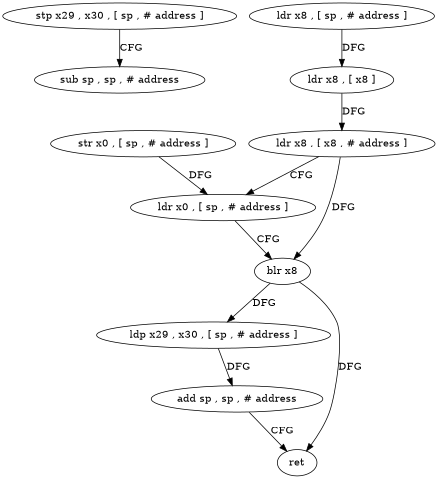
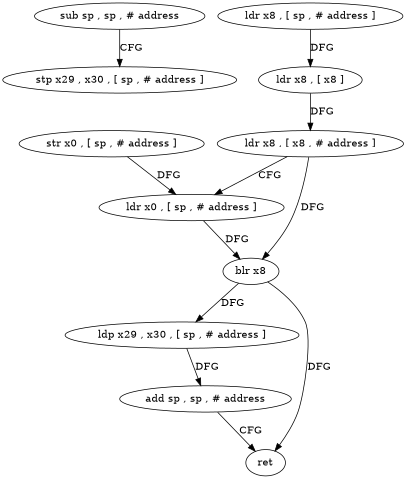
(120, 44) -> (120, 44)
(269, 239) -> (237, 239)
